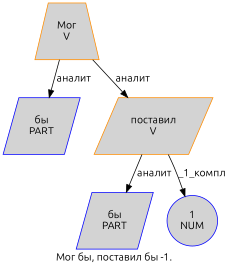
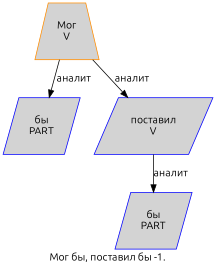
(154, 126) -> (154, 126)
(192, 221) -> none
